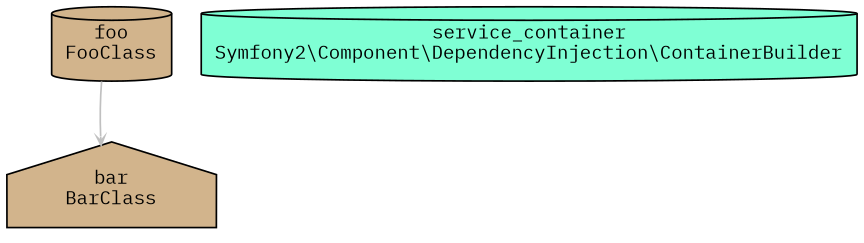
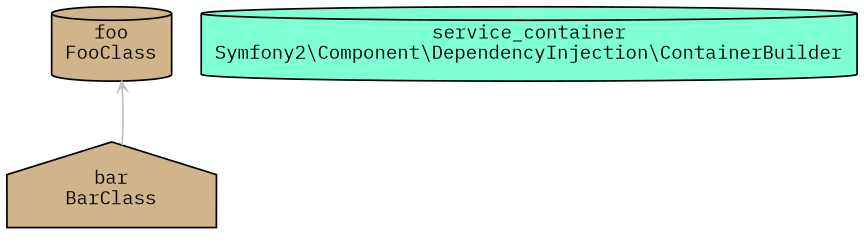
(100, 109) -> (123, 118)
